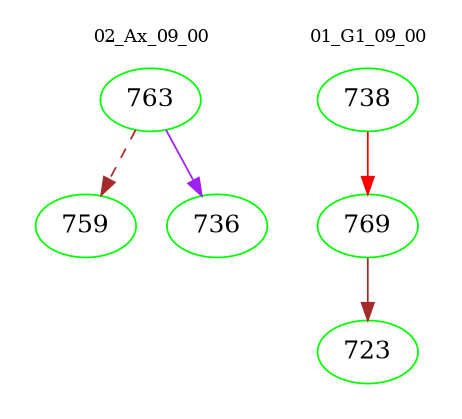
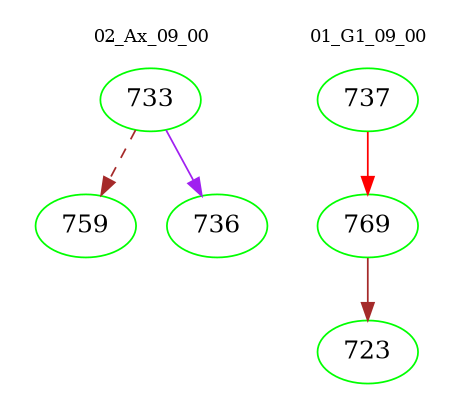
(151, 100) -> (151, 100)
(368, 100) -> (368, 100)
